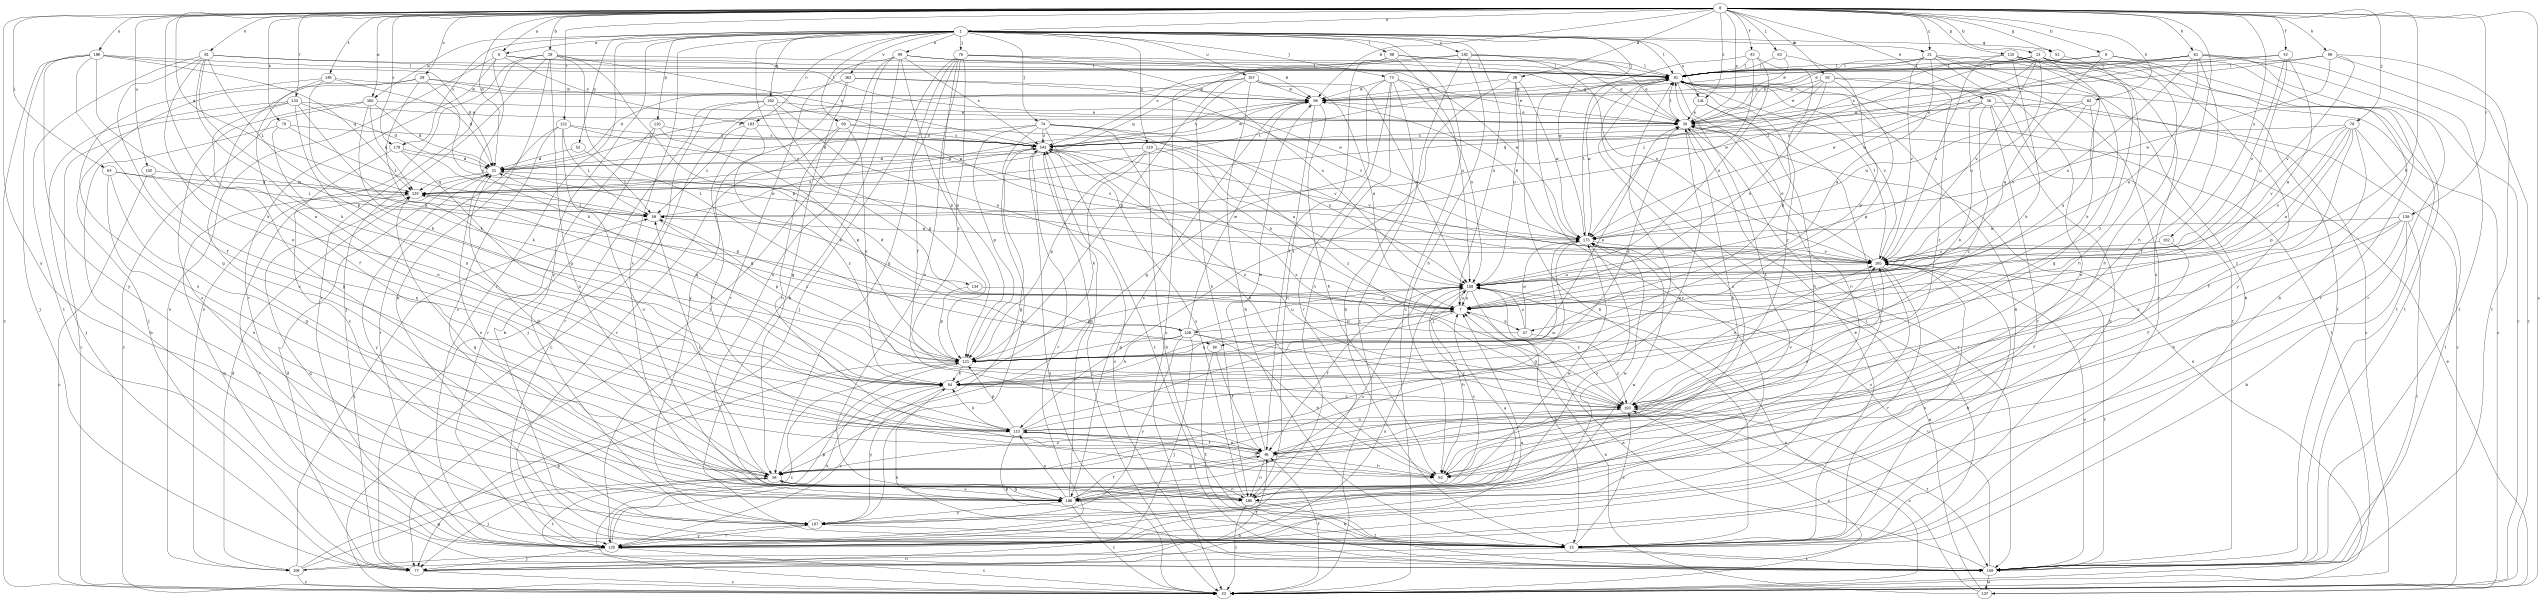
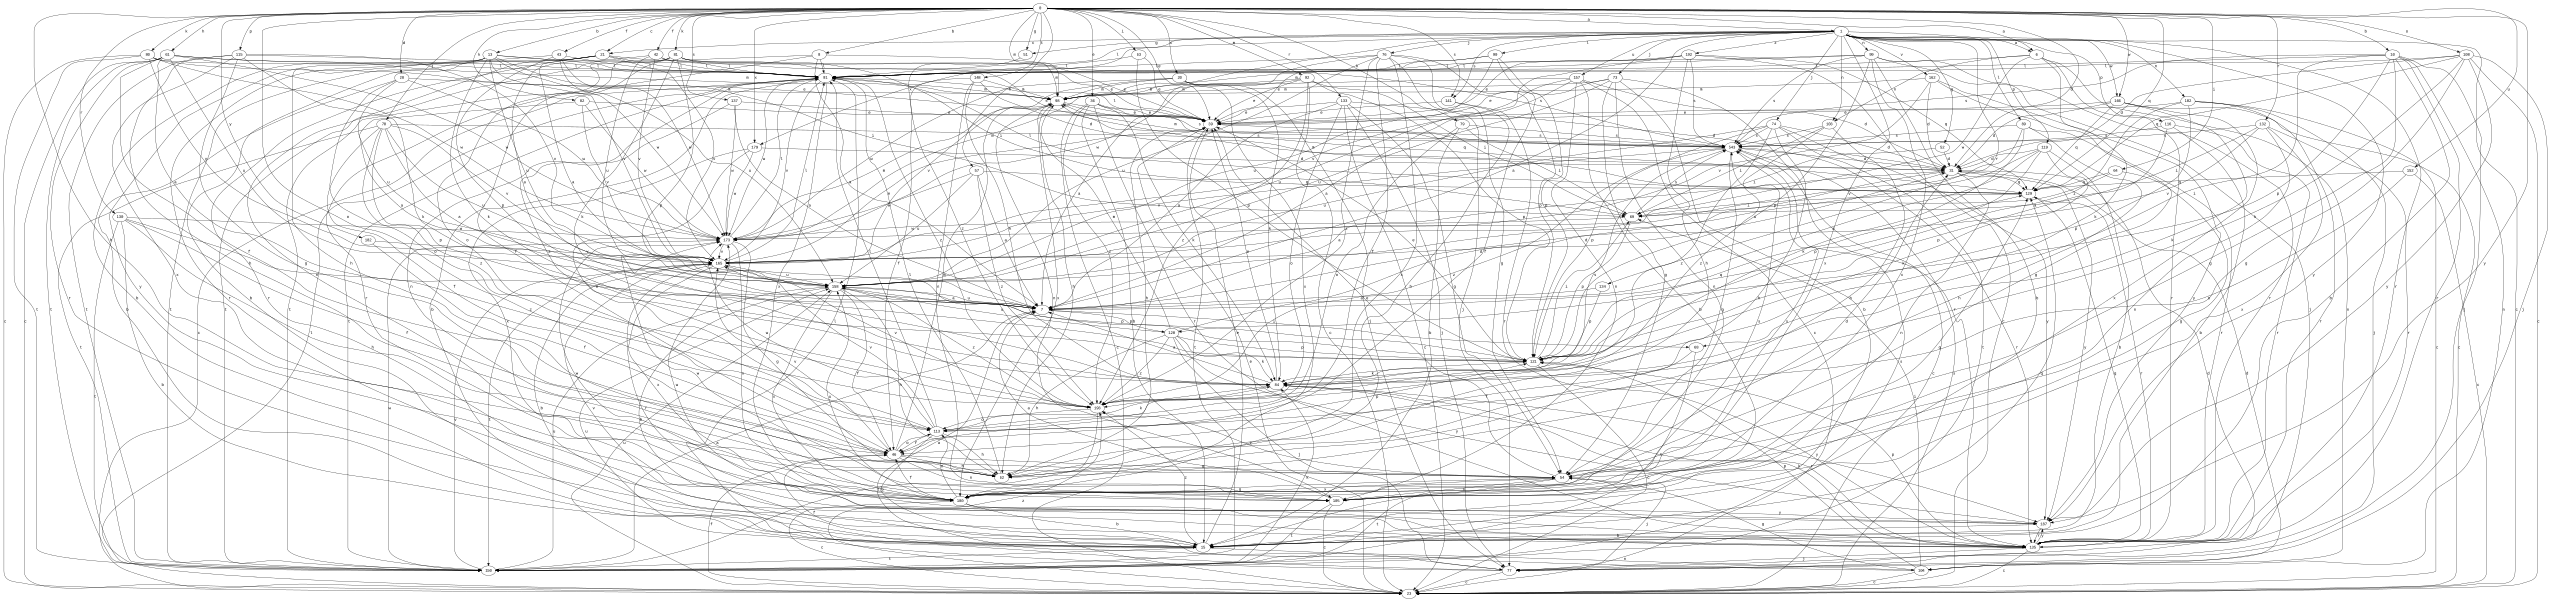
(1293, 252) -> (436, 252)
(1492, 319) -> (1003, 242)
(703, 362) -> none
(615, 461) -> none
(1987, 582) -> (388, 311)
